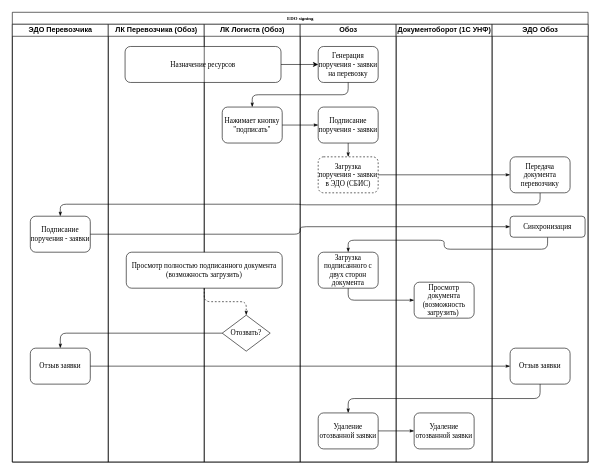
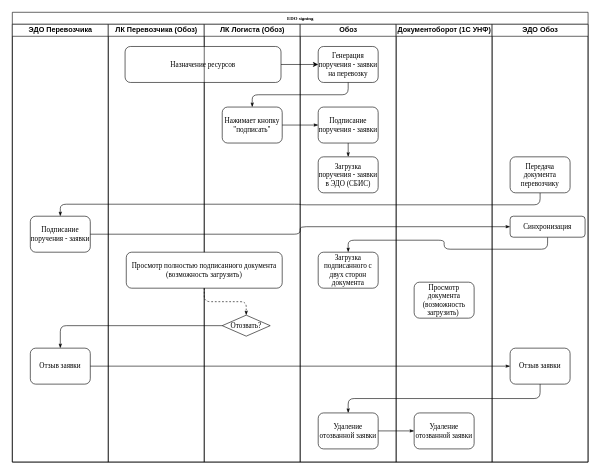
(348, 175) -> (348, 175)
(505, 175) -> none
(349, 297) -> none
(246, 333) -> (246, 326)
